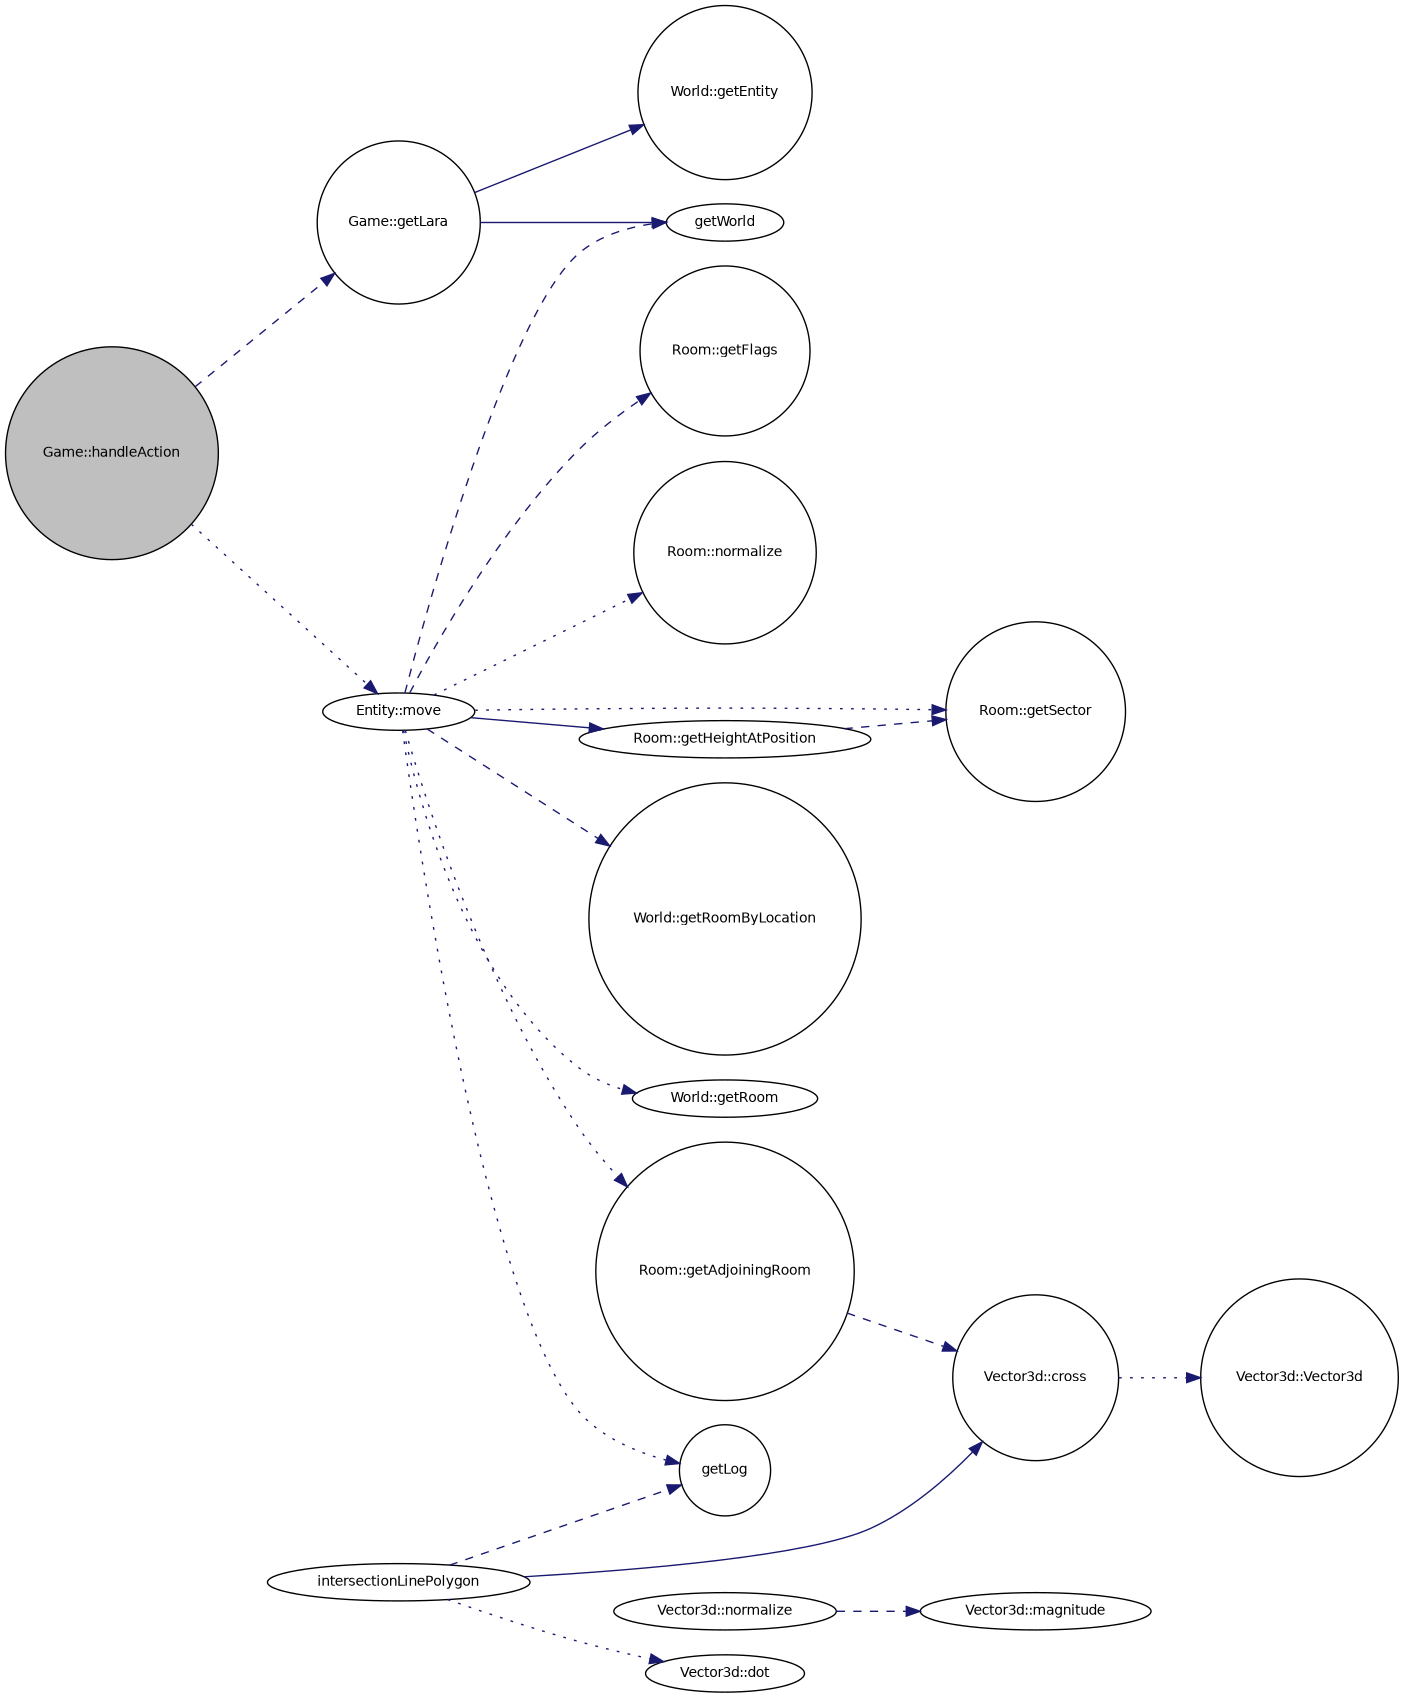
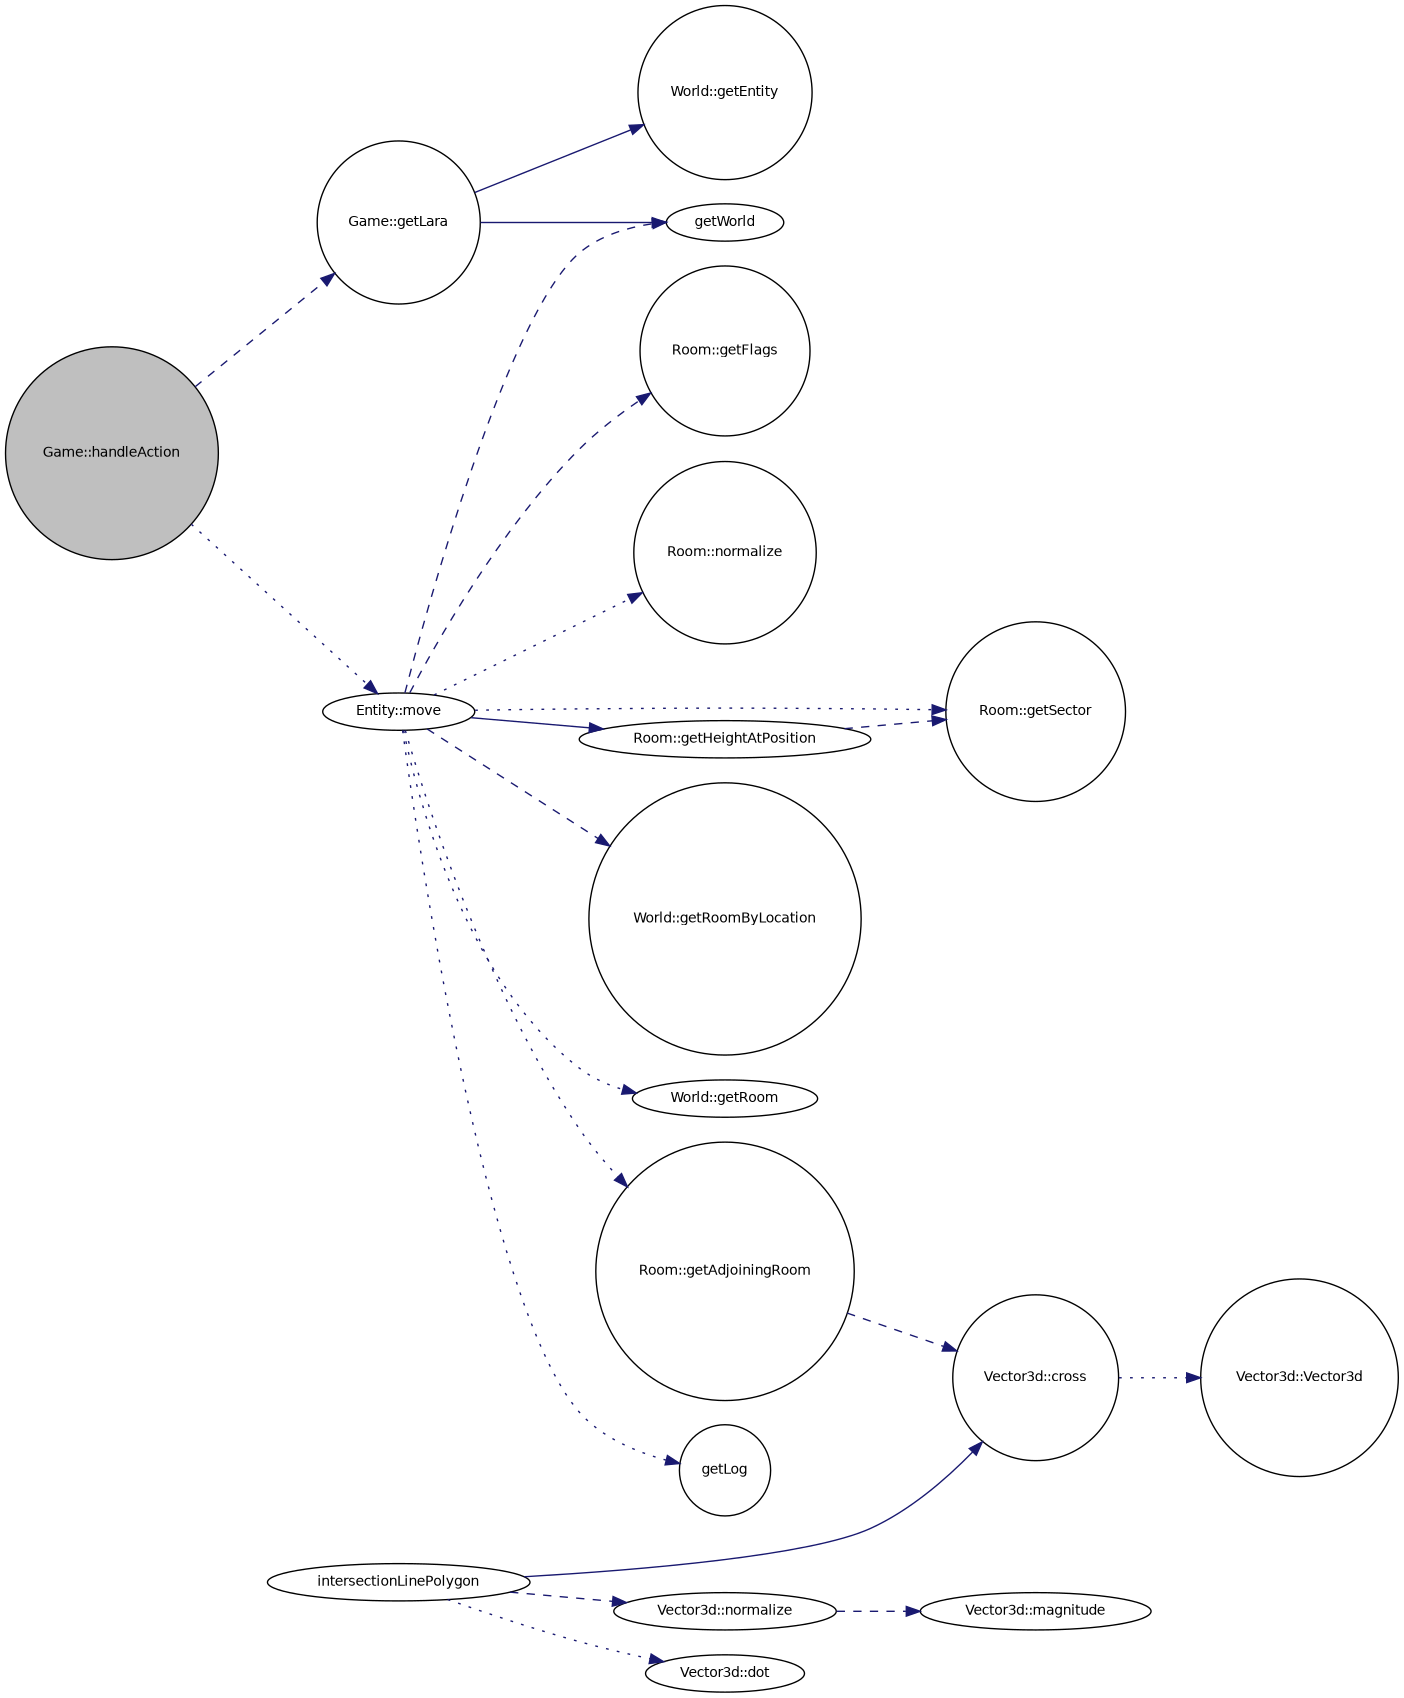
(559, 1527) -> (561, 1597)
